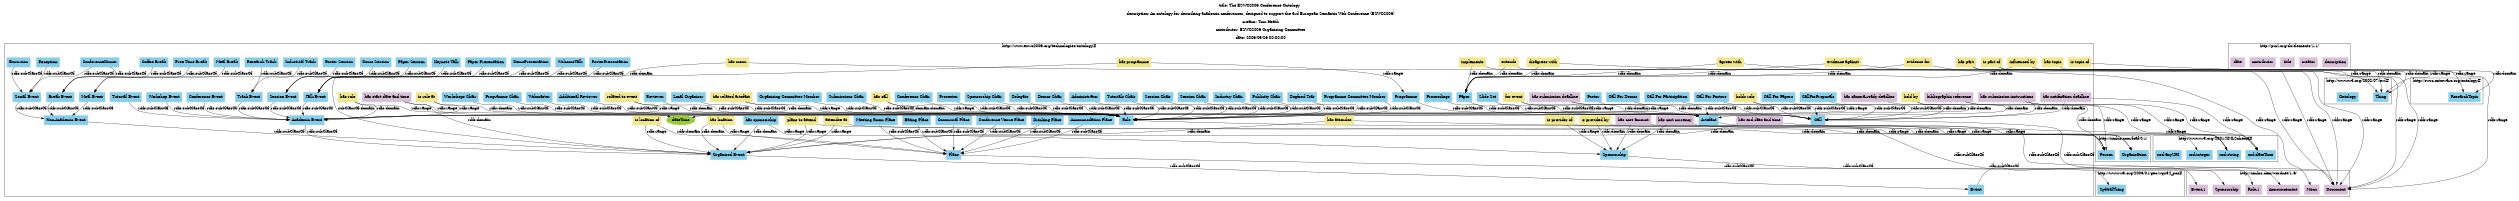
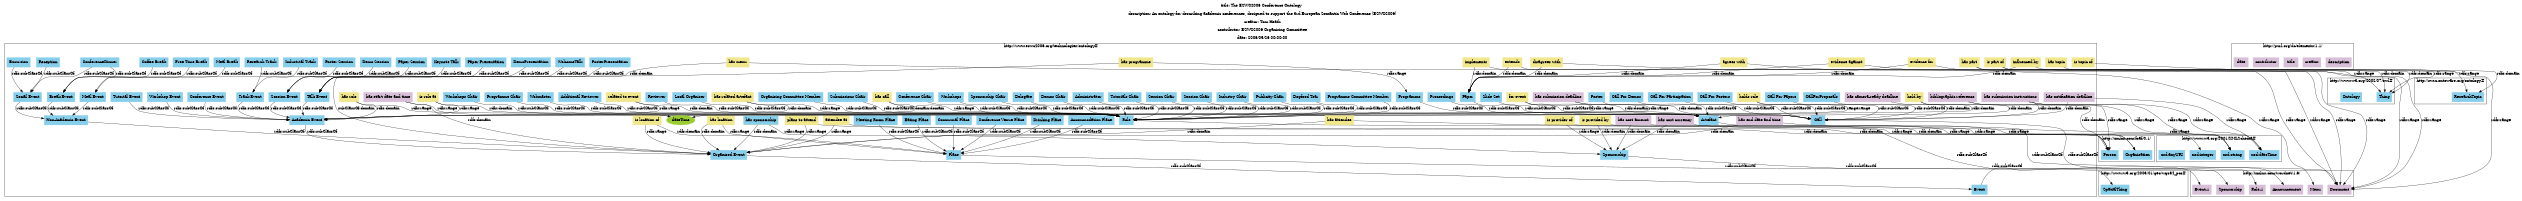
(949, 97) -> (951, 97)
(1857, 109) -> (1859, 109)
